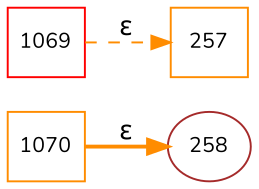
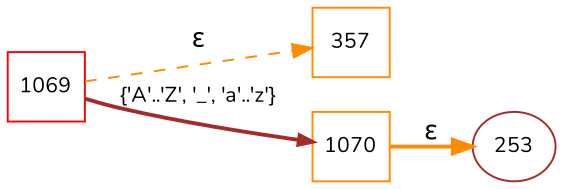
(209, 42) -> (351, 42)
none -> (191, 123)
(209, 147) -> (514, 147)
